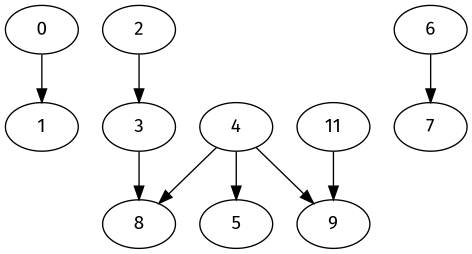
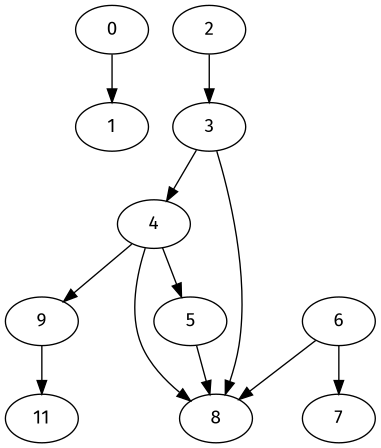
(333, 169) -> (42, 363)
none -> (185, 170)
none -> (201, 363)
none -> (283, 366)
